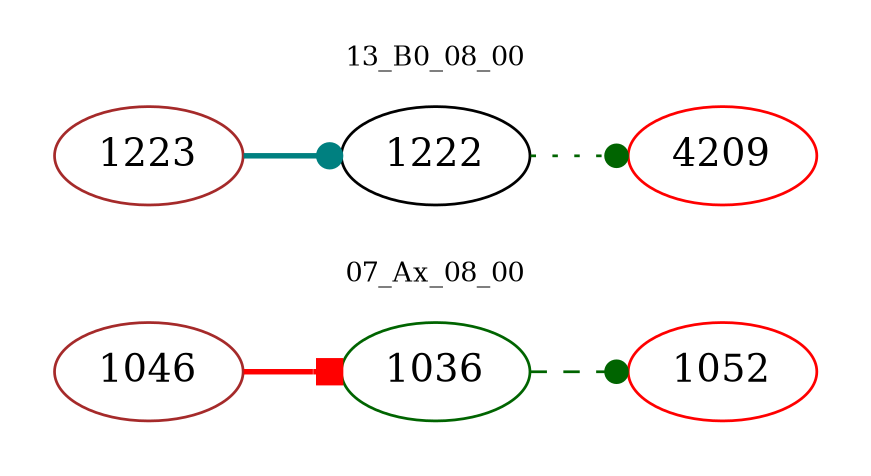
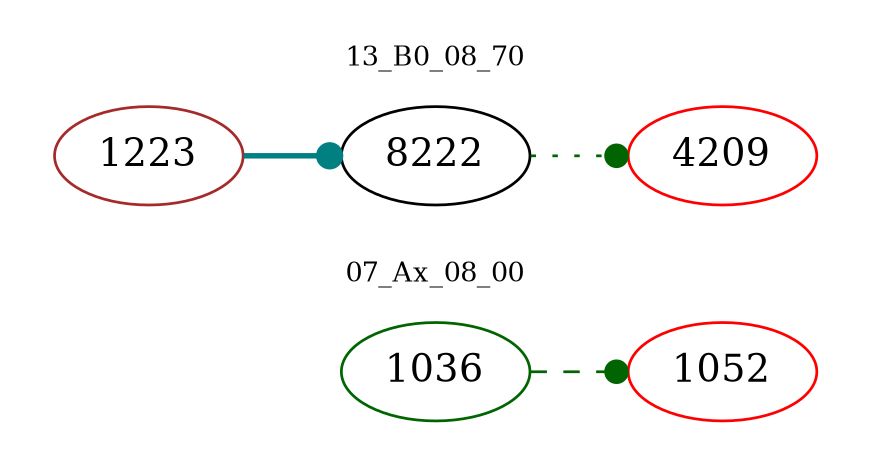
(436, 59) -> (436, 59)
(436, 156) -> (436, 156)
(149, 372) -> none
